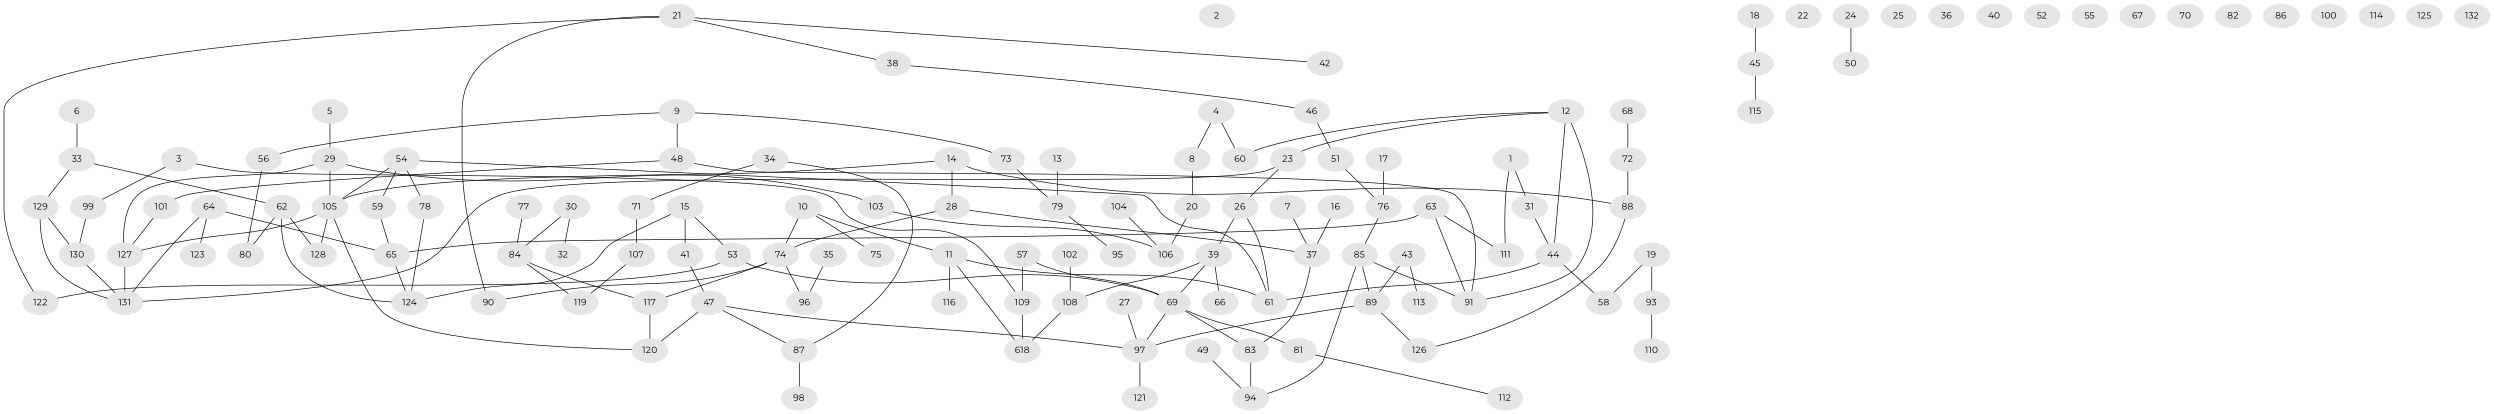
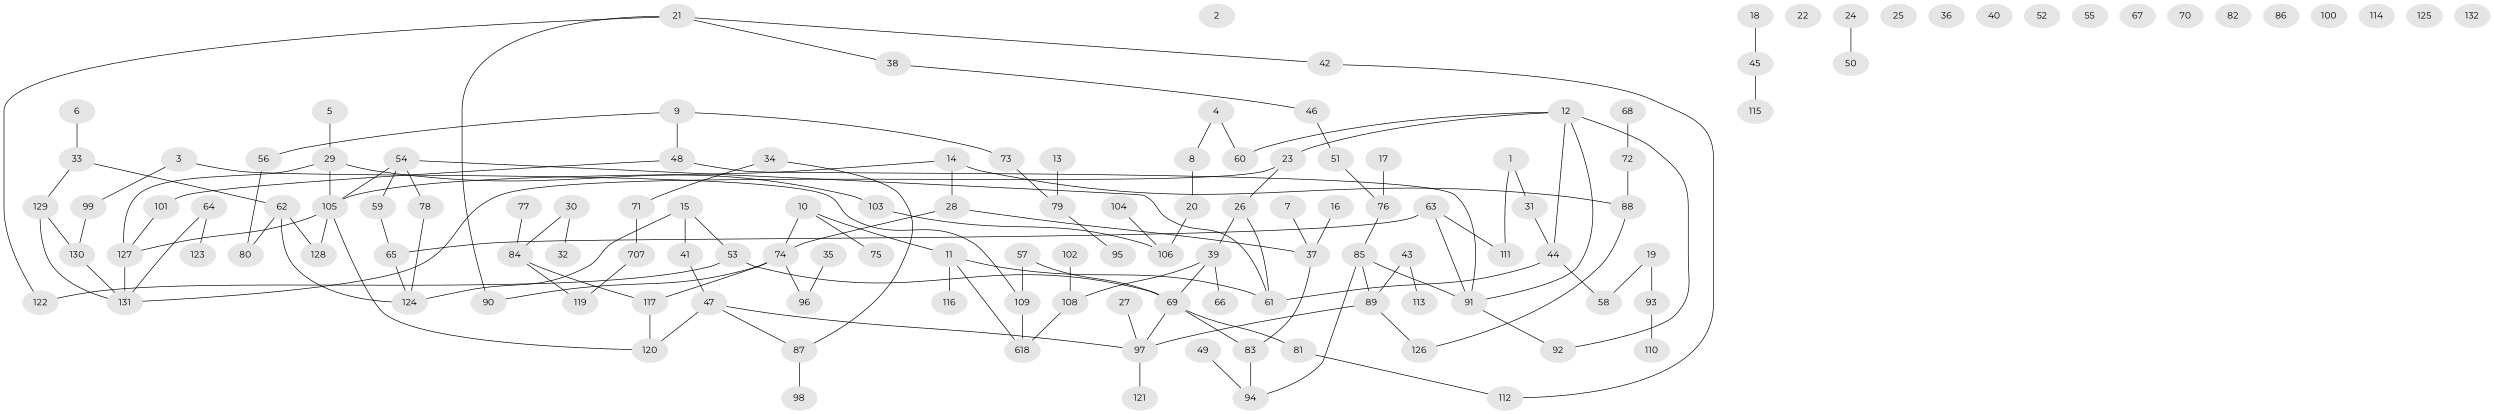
none -> (1712, 145)
(293, 229) -> none
(637, 255) -> (637, 255)
none -> (1558, 351)
